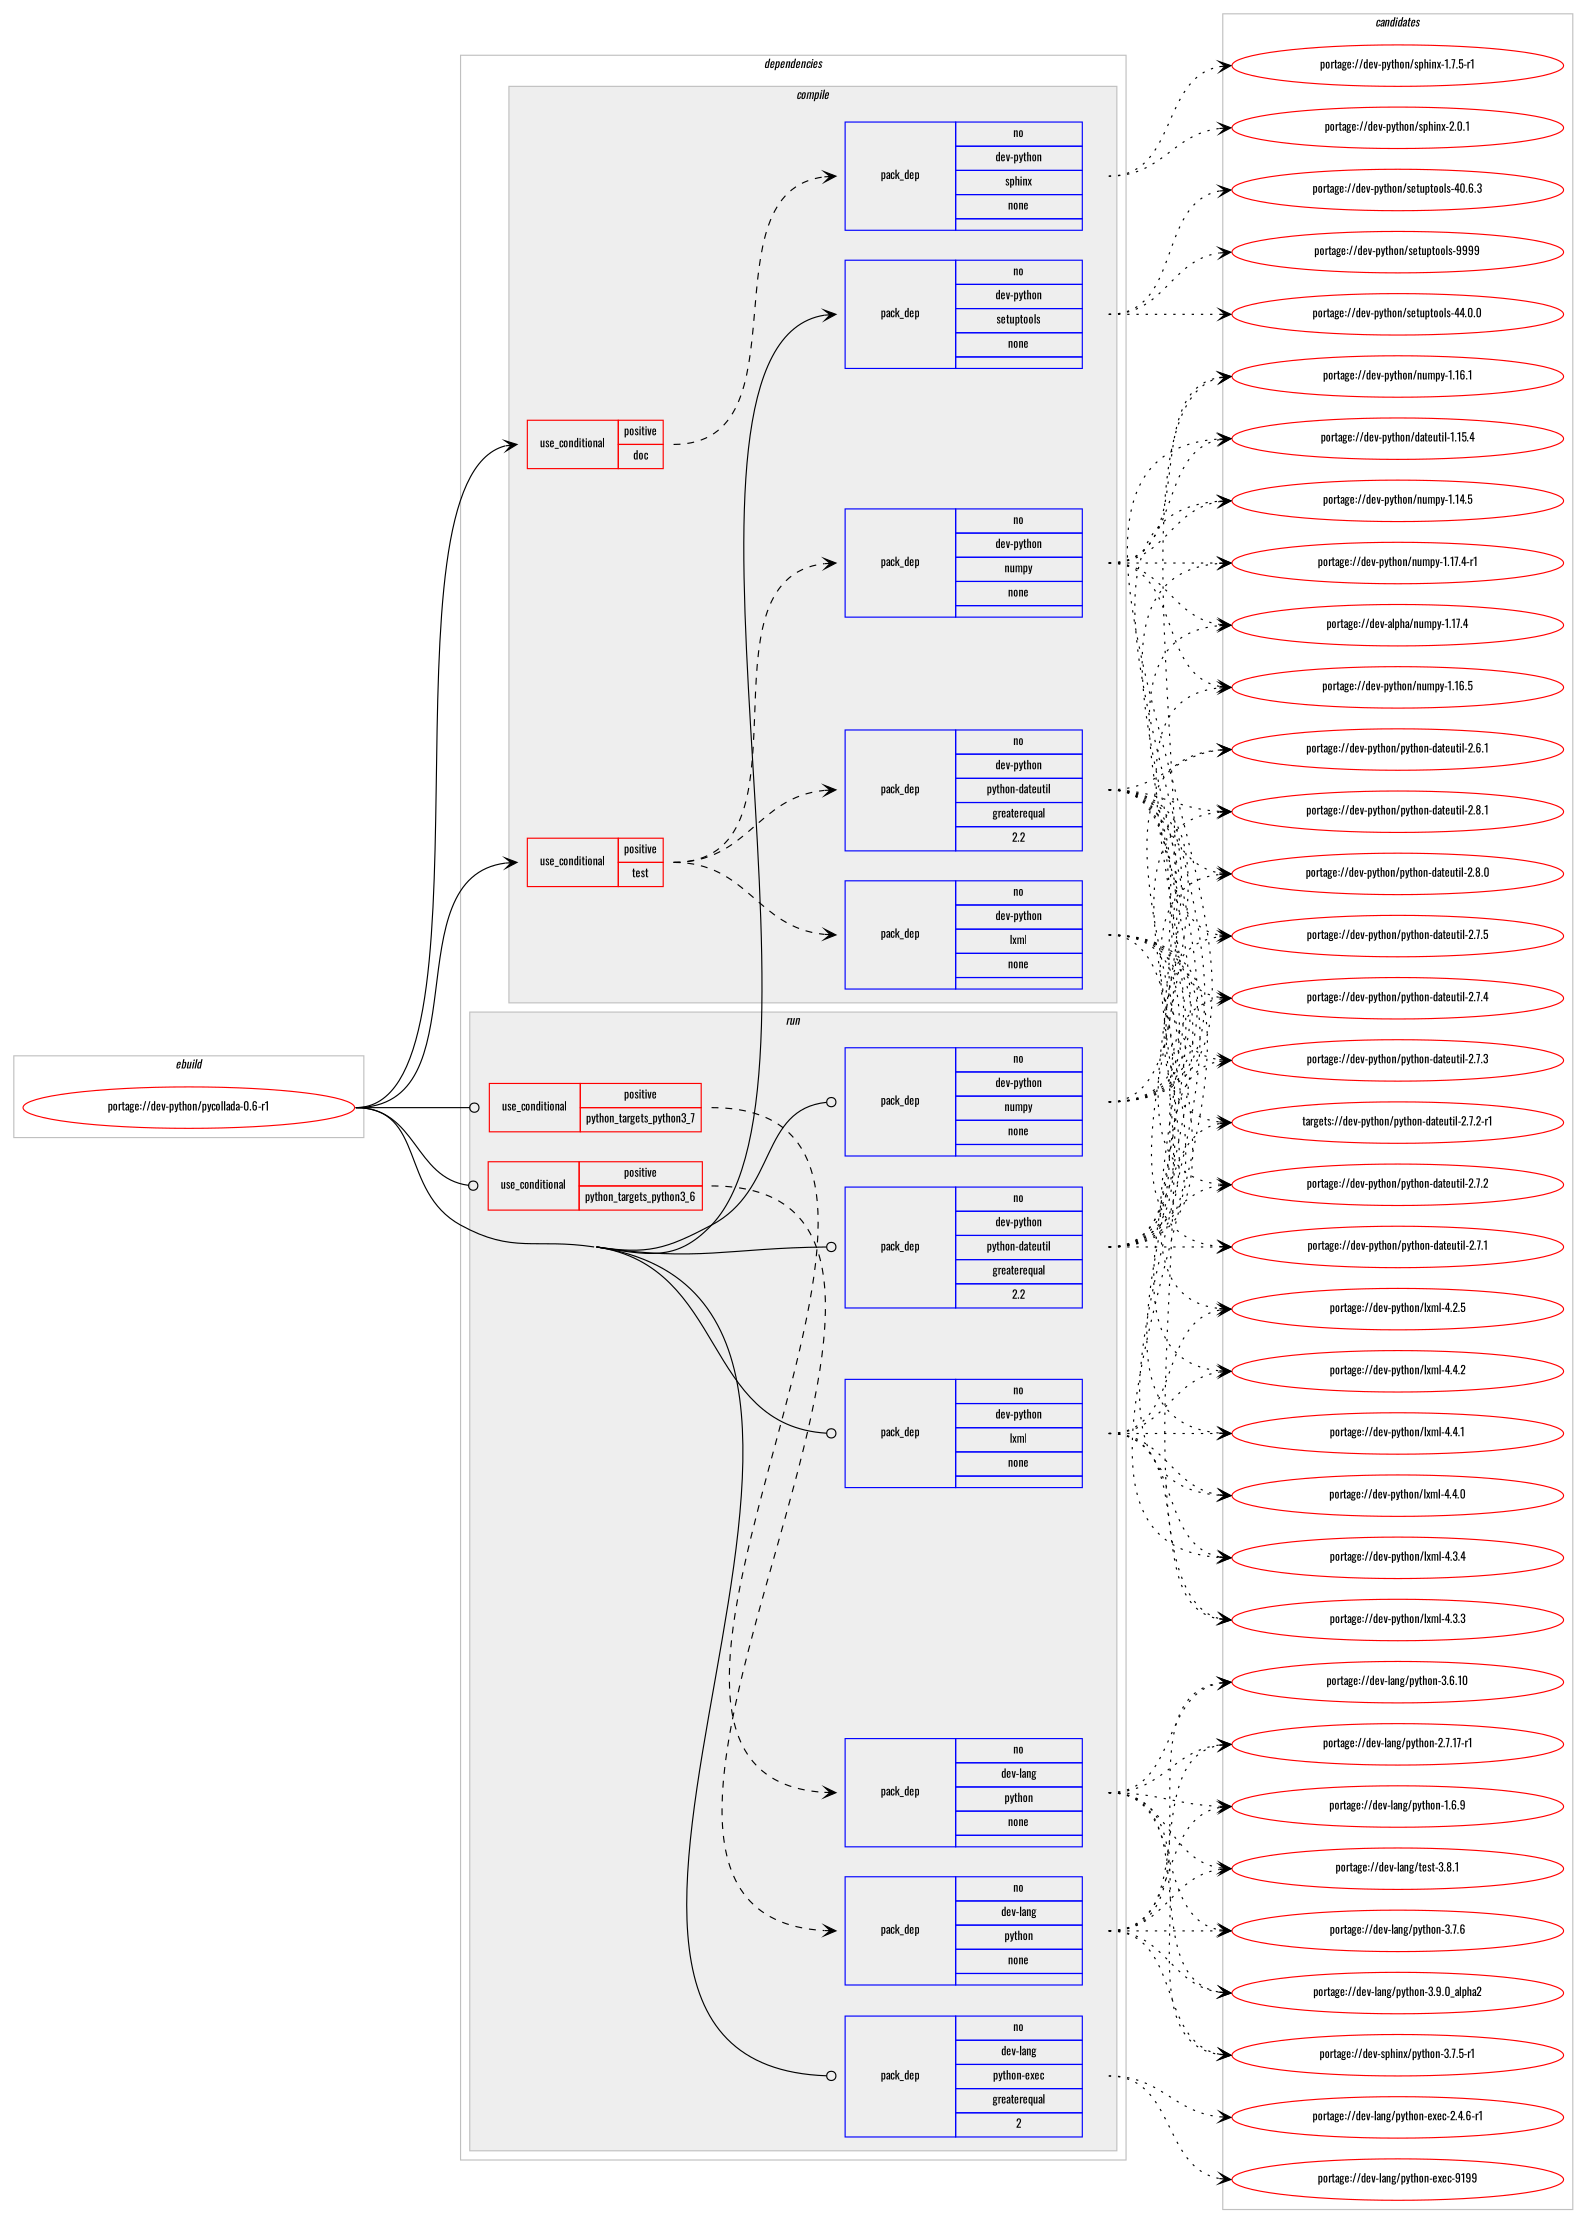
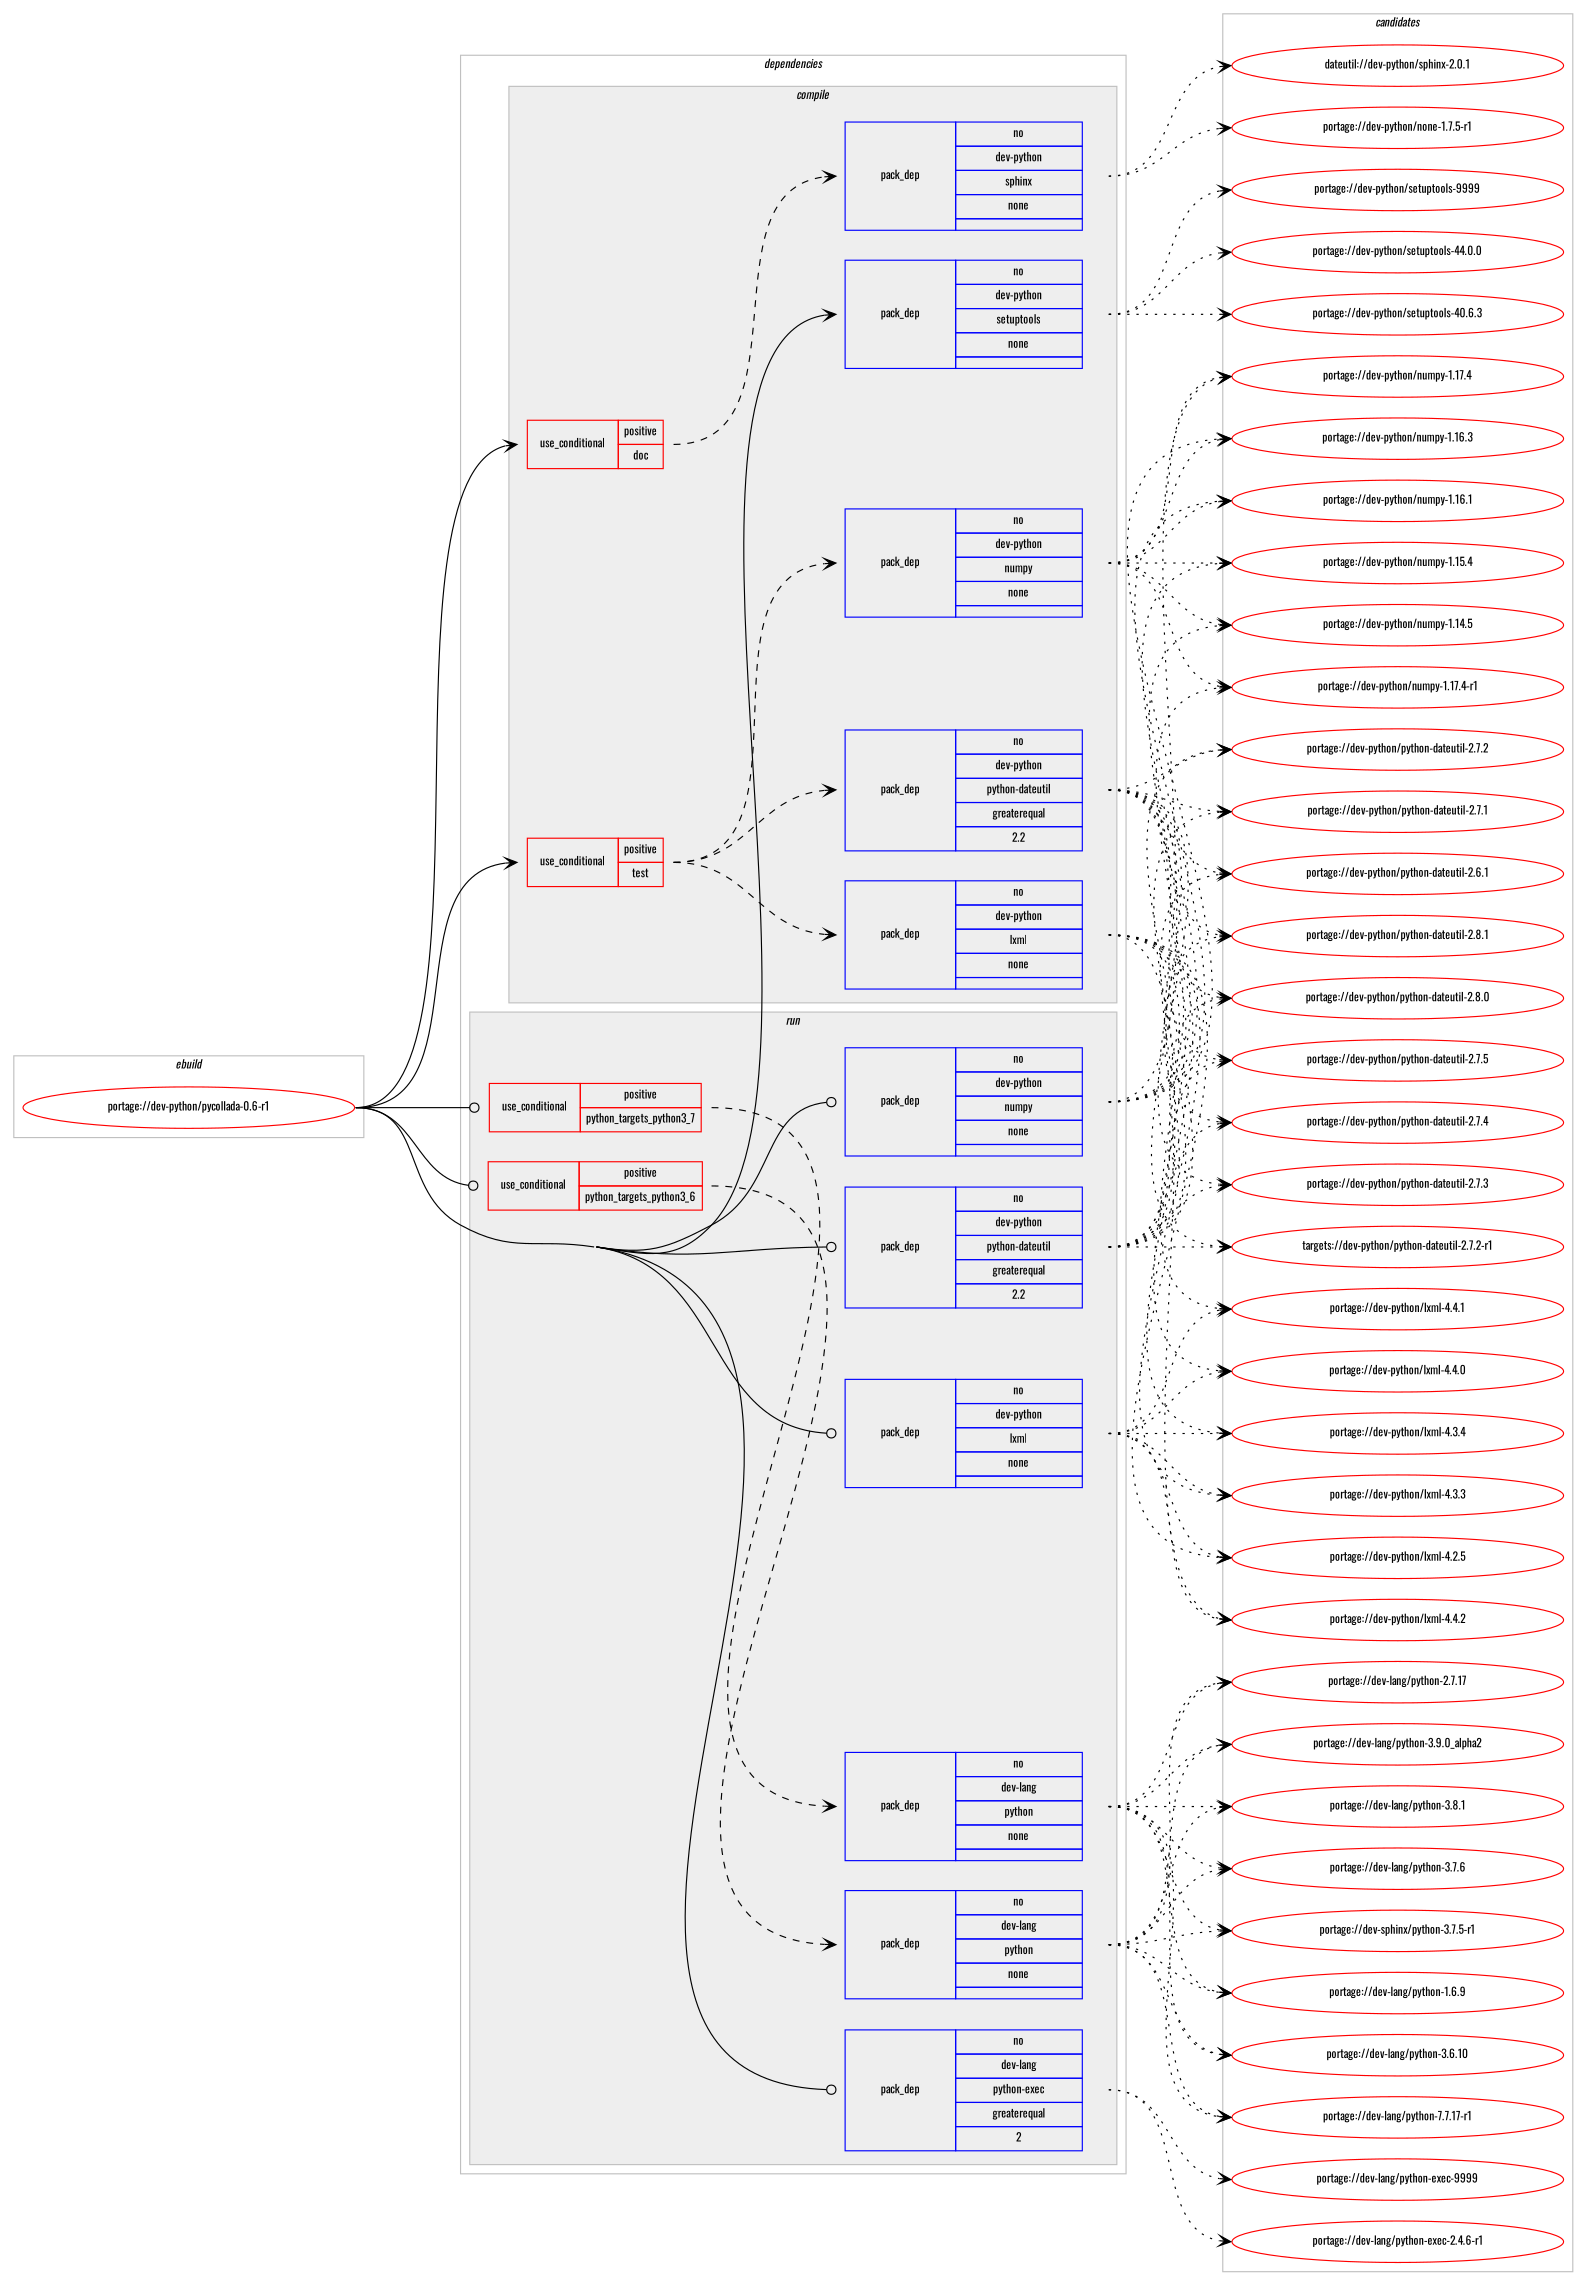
(1398, 66) -> (1398, 128)
(1398, 128) -> (1398, 66)
(1398, 439) -> (1398, 563)
(1398, 625) -> (1398, 377)
(1398, 687) -> (1398, 439)
none -> (1398, 1682)
(1398, 1744) -> (1398, 2117)
(1398, 1869) -> (1398, 1807)
(1398, 2180) -> (1398, 2180)
